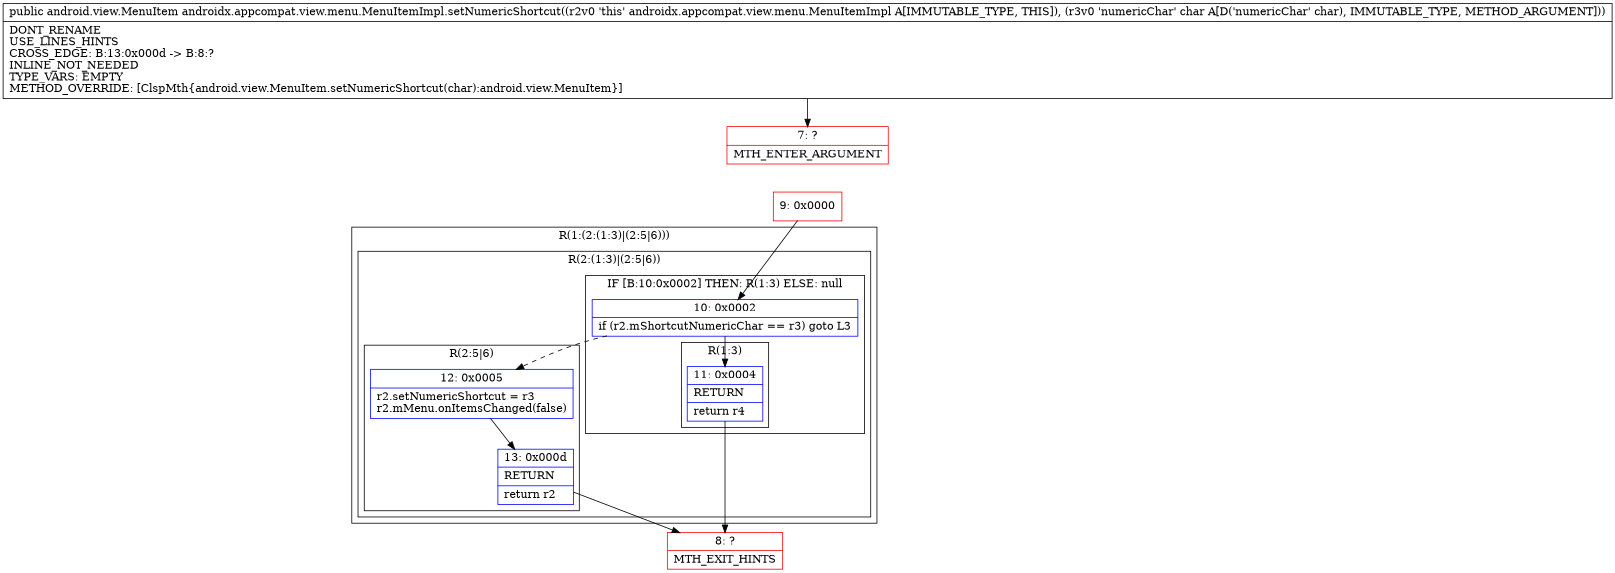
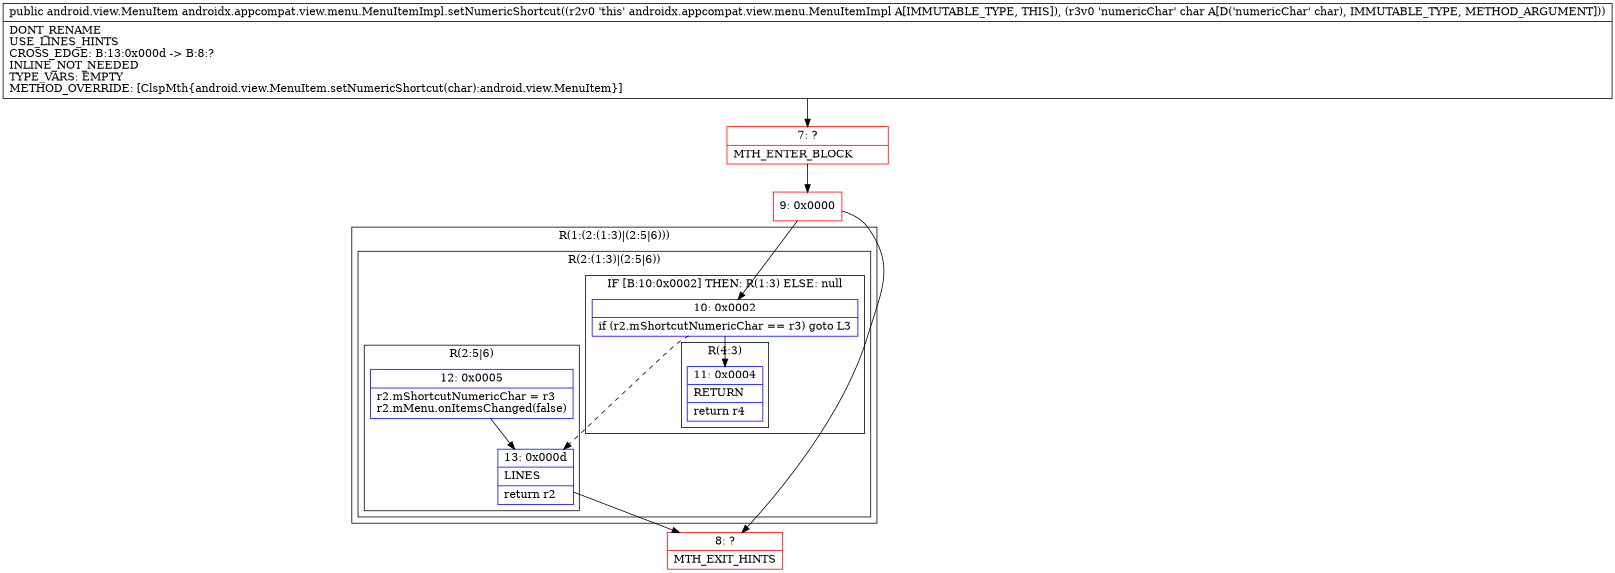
(808, 154) -> (793, 154)
none -> (808, 174)
(560, 350) -> (628, 389)
(725, 351) -> (725, 351)
(456, 397) -> (466, 397)
(725, 473) -> (853, 374)
(529, 476) -> (522, 476)
